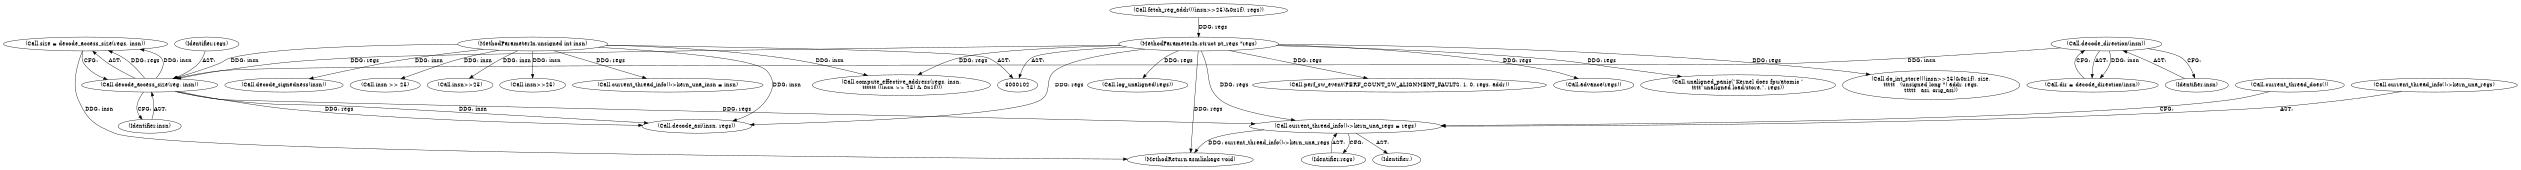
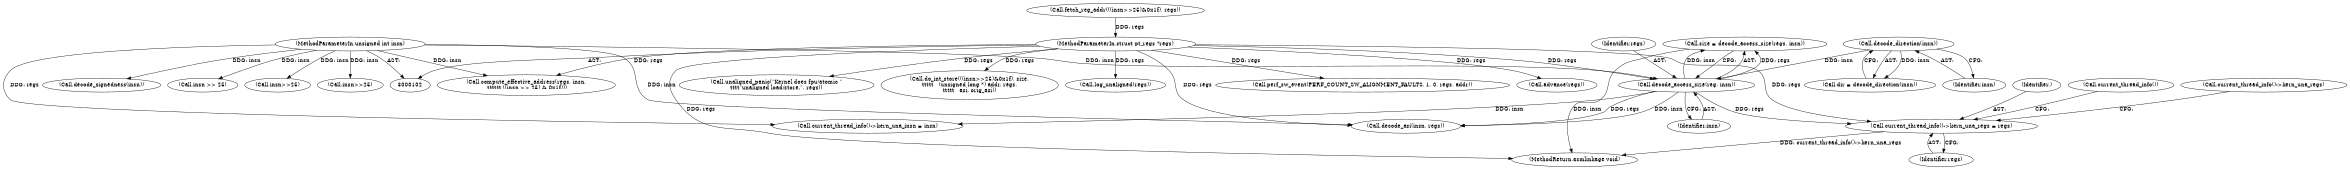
(2290, 85) -> (2121, 85)
(2288, 109) -> (2127, 109)
none -> (1310, 115)
(1370, 142) -> (1995, 106)
